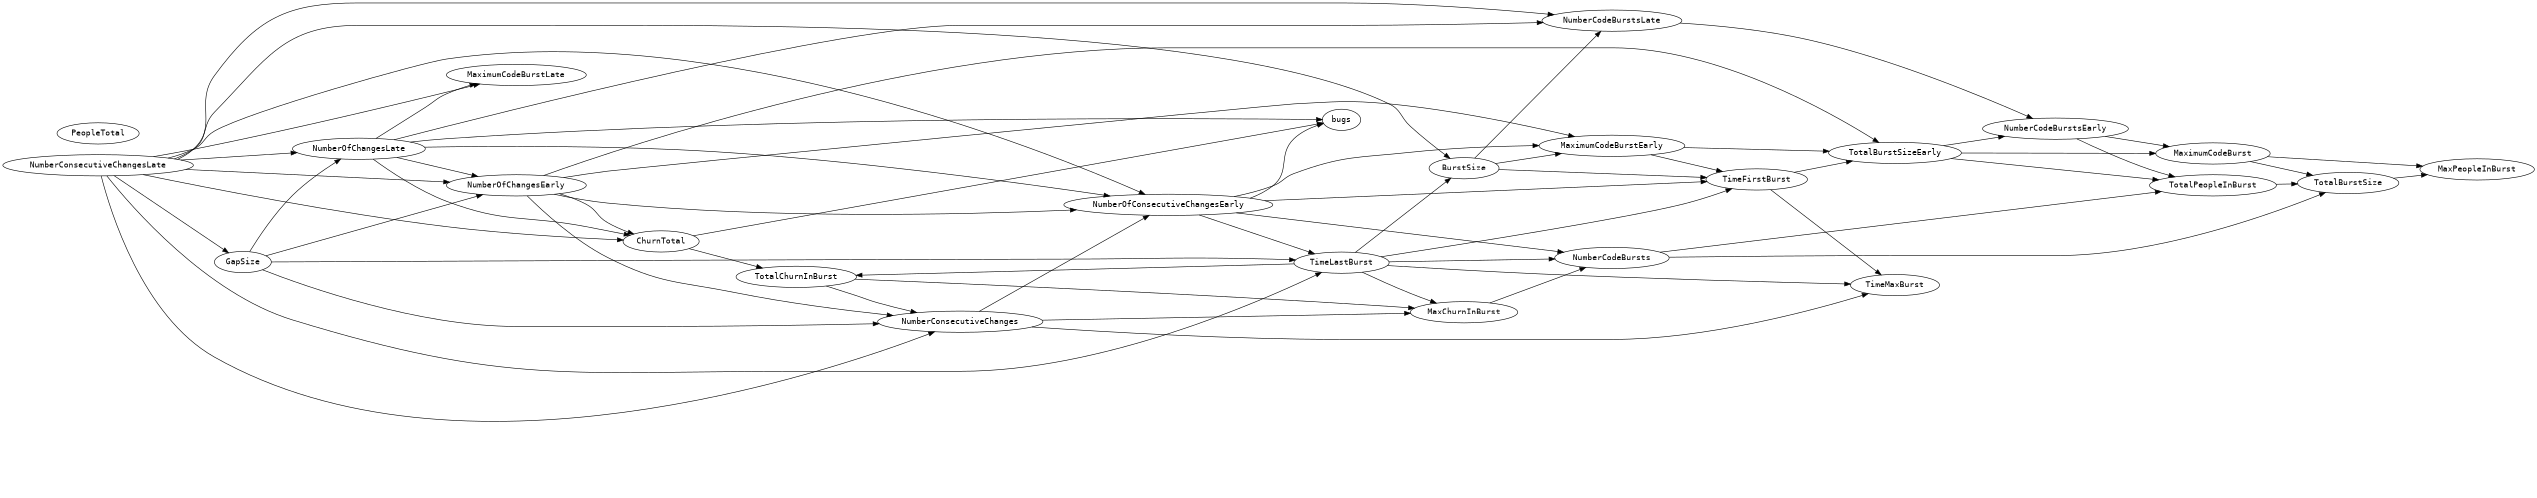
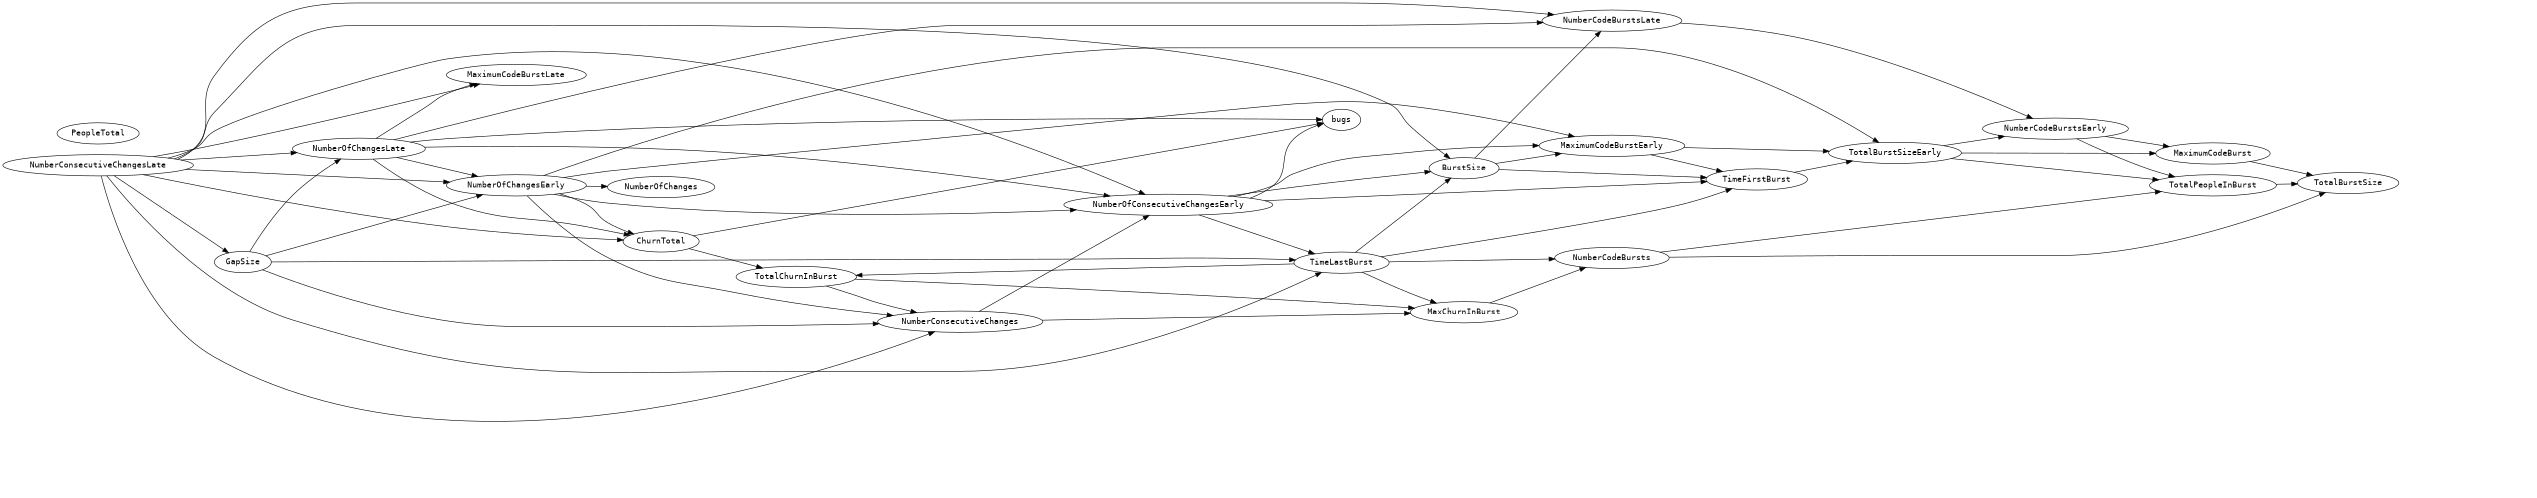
(2477, 169) -> none
none -> (661, 187)
(1397, 232) -> (1326, 183)
(1895, 285) -> none
